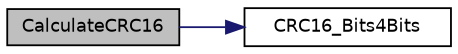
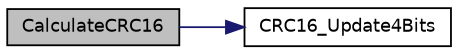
(348, 27) -> (348, 27)
